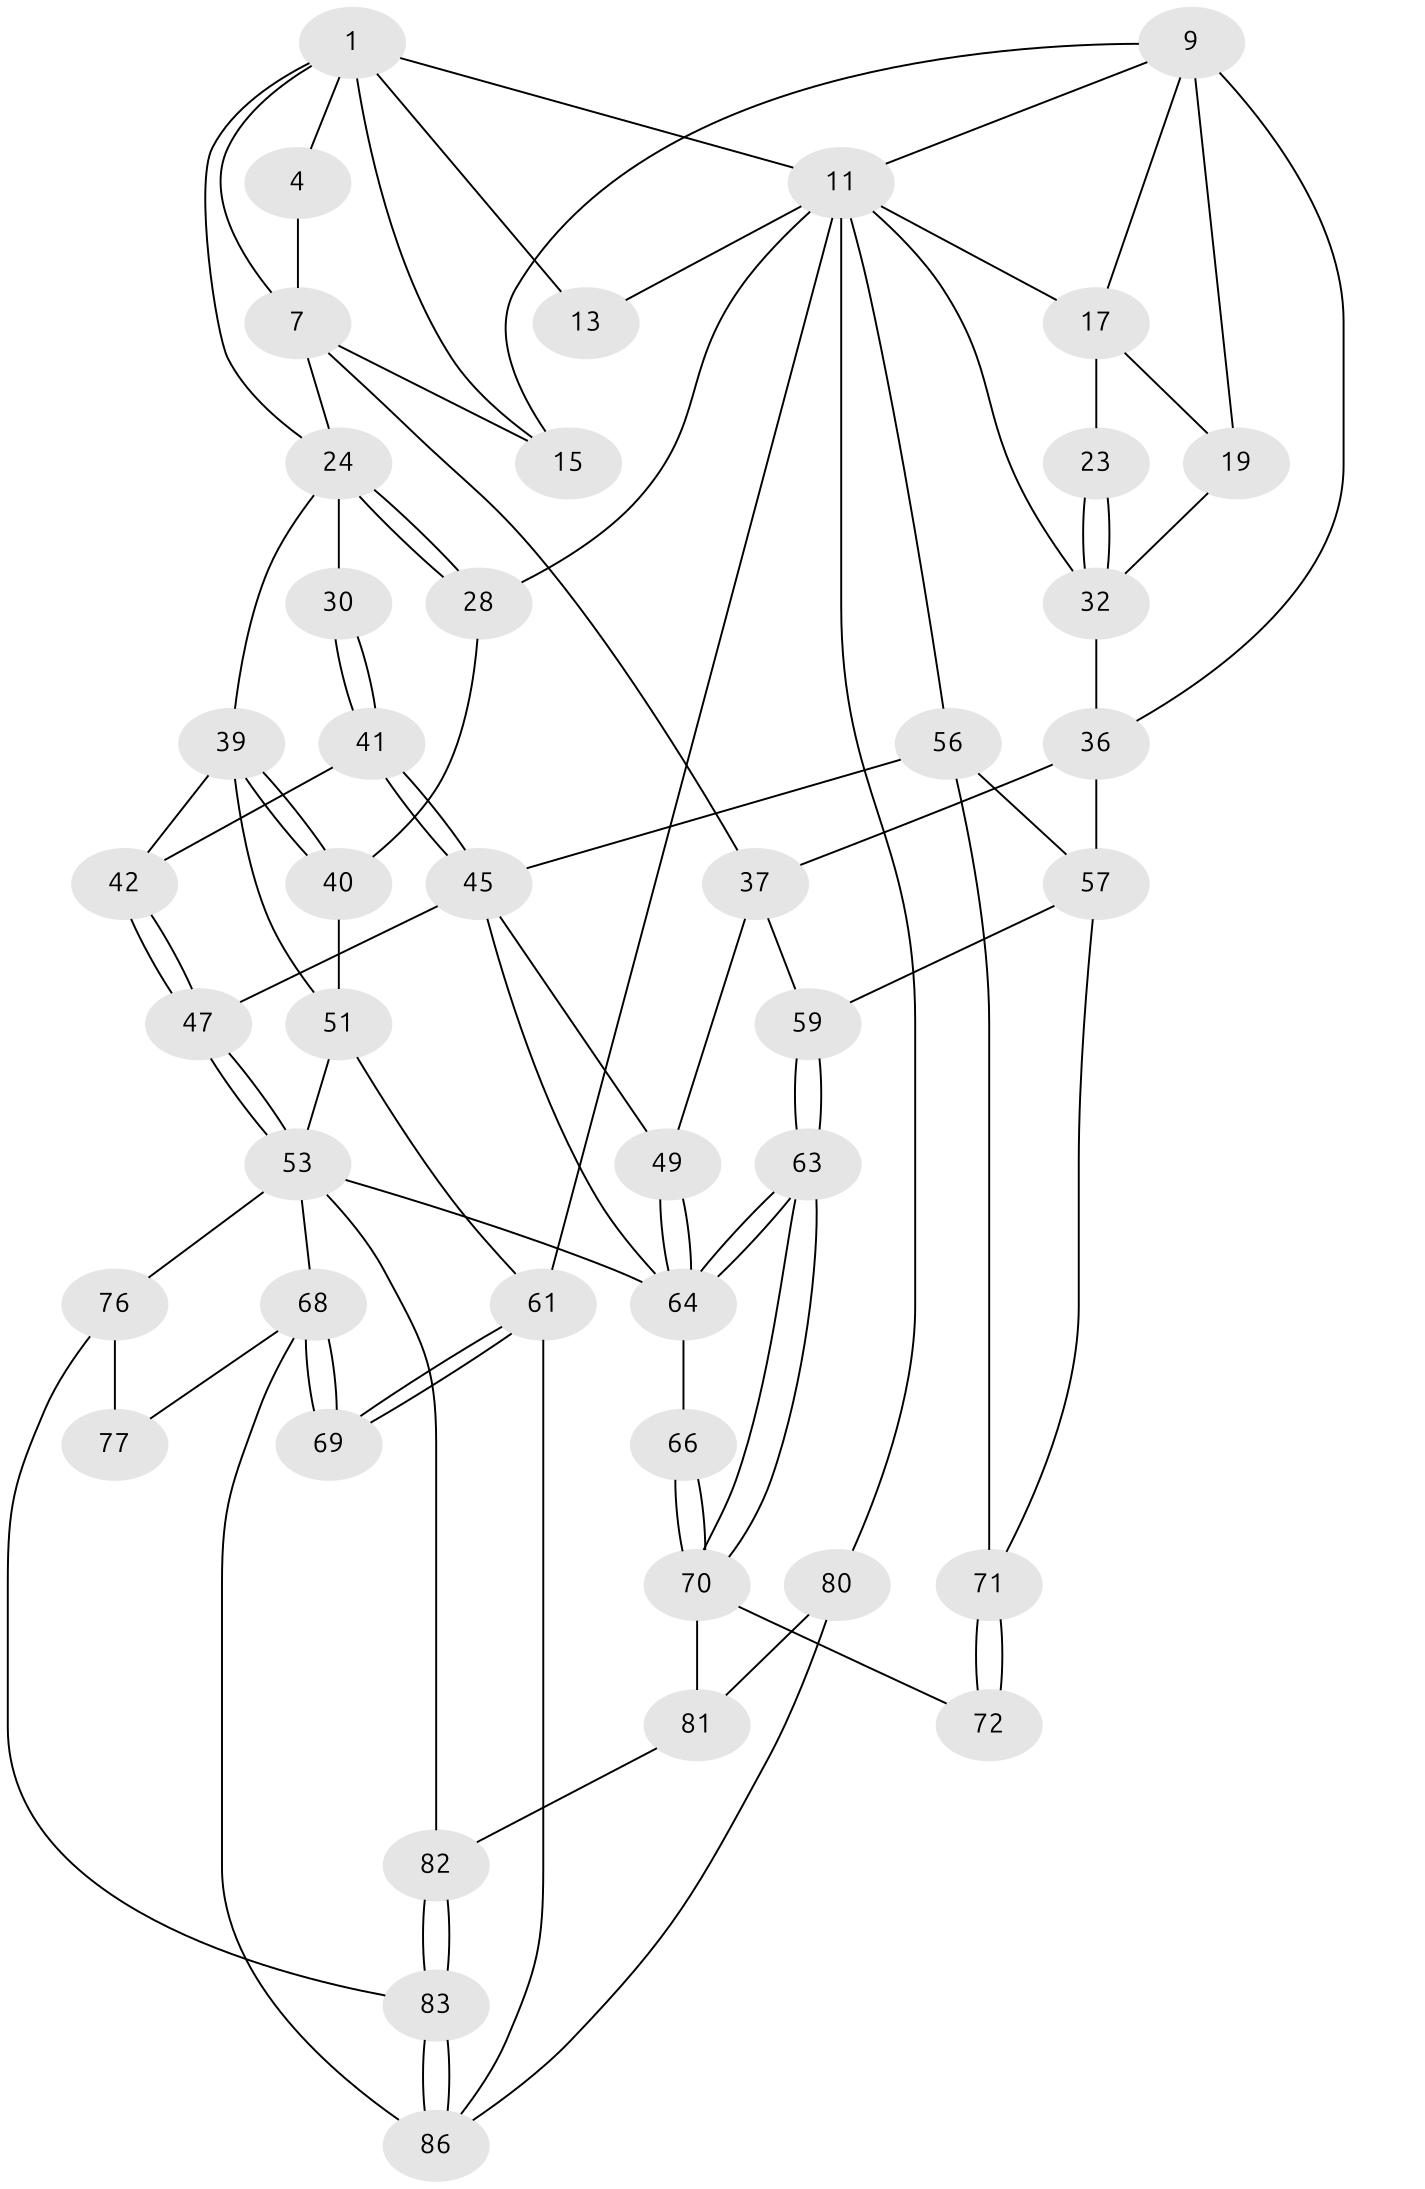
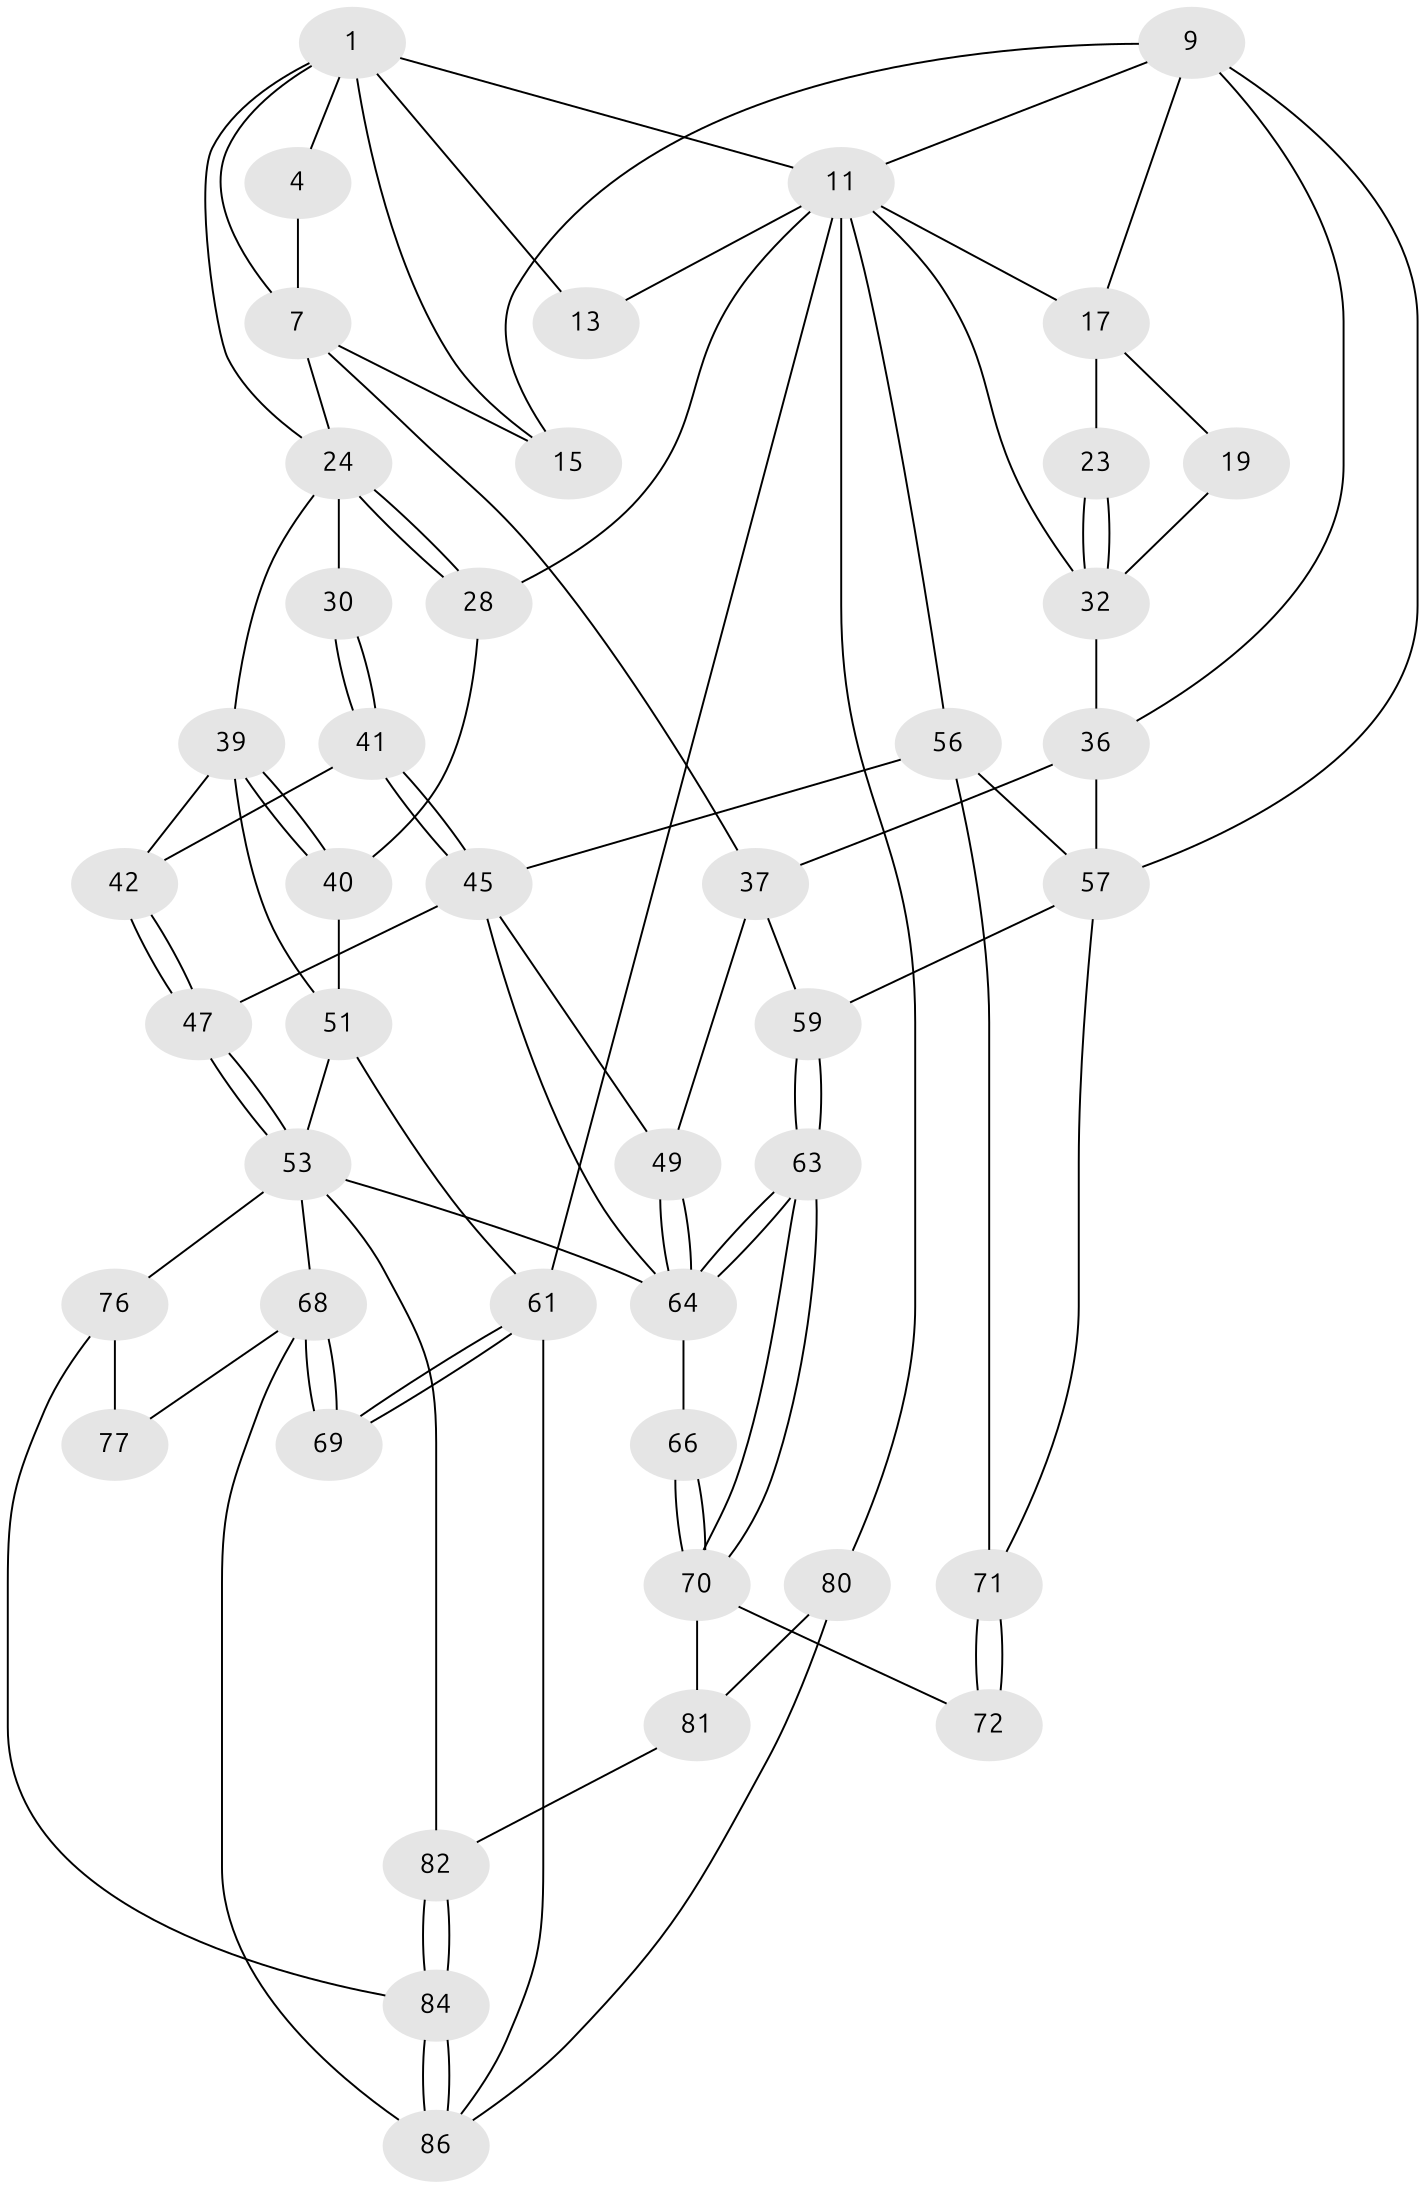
(1214, 253) -> (1418, 500)
(436, 2006) -> (436, 2006)
